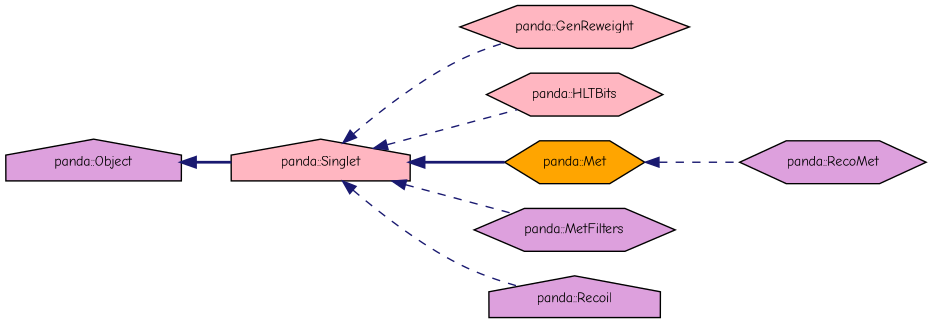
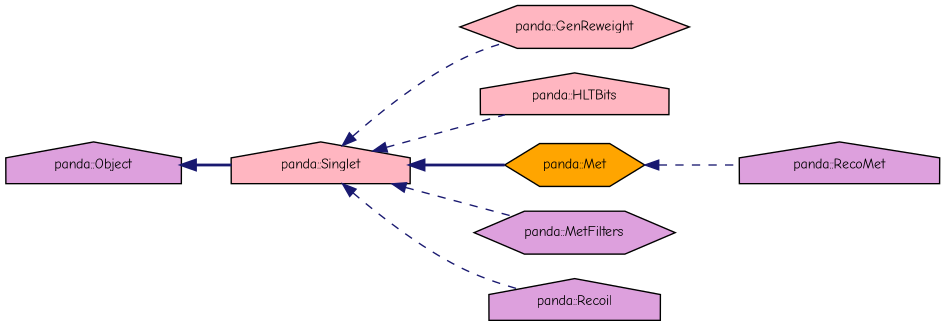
(575, 95) -> (575, 96)
(833, 162) -> (839, 165)
